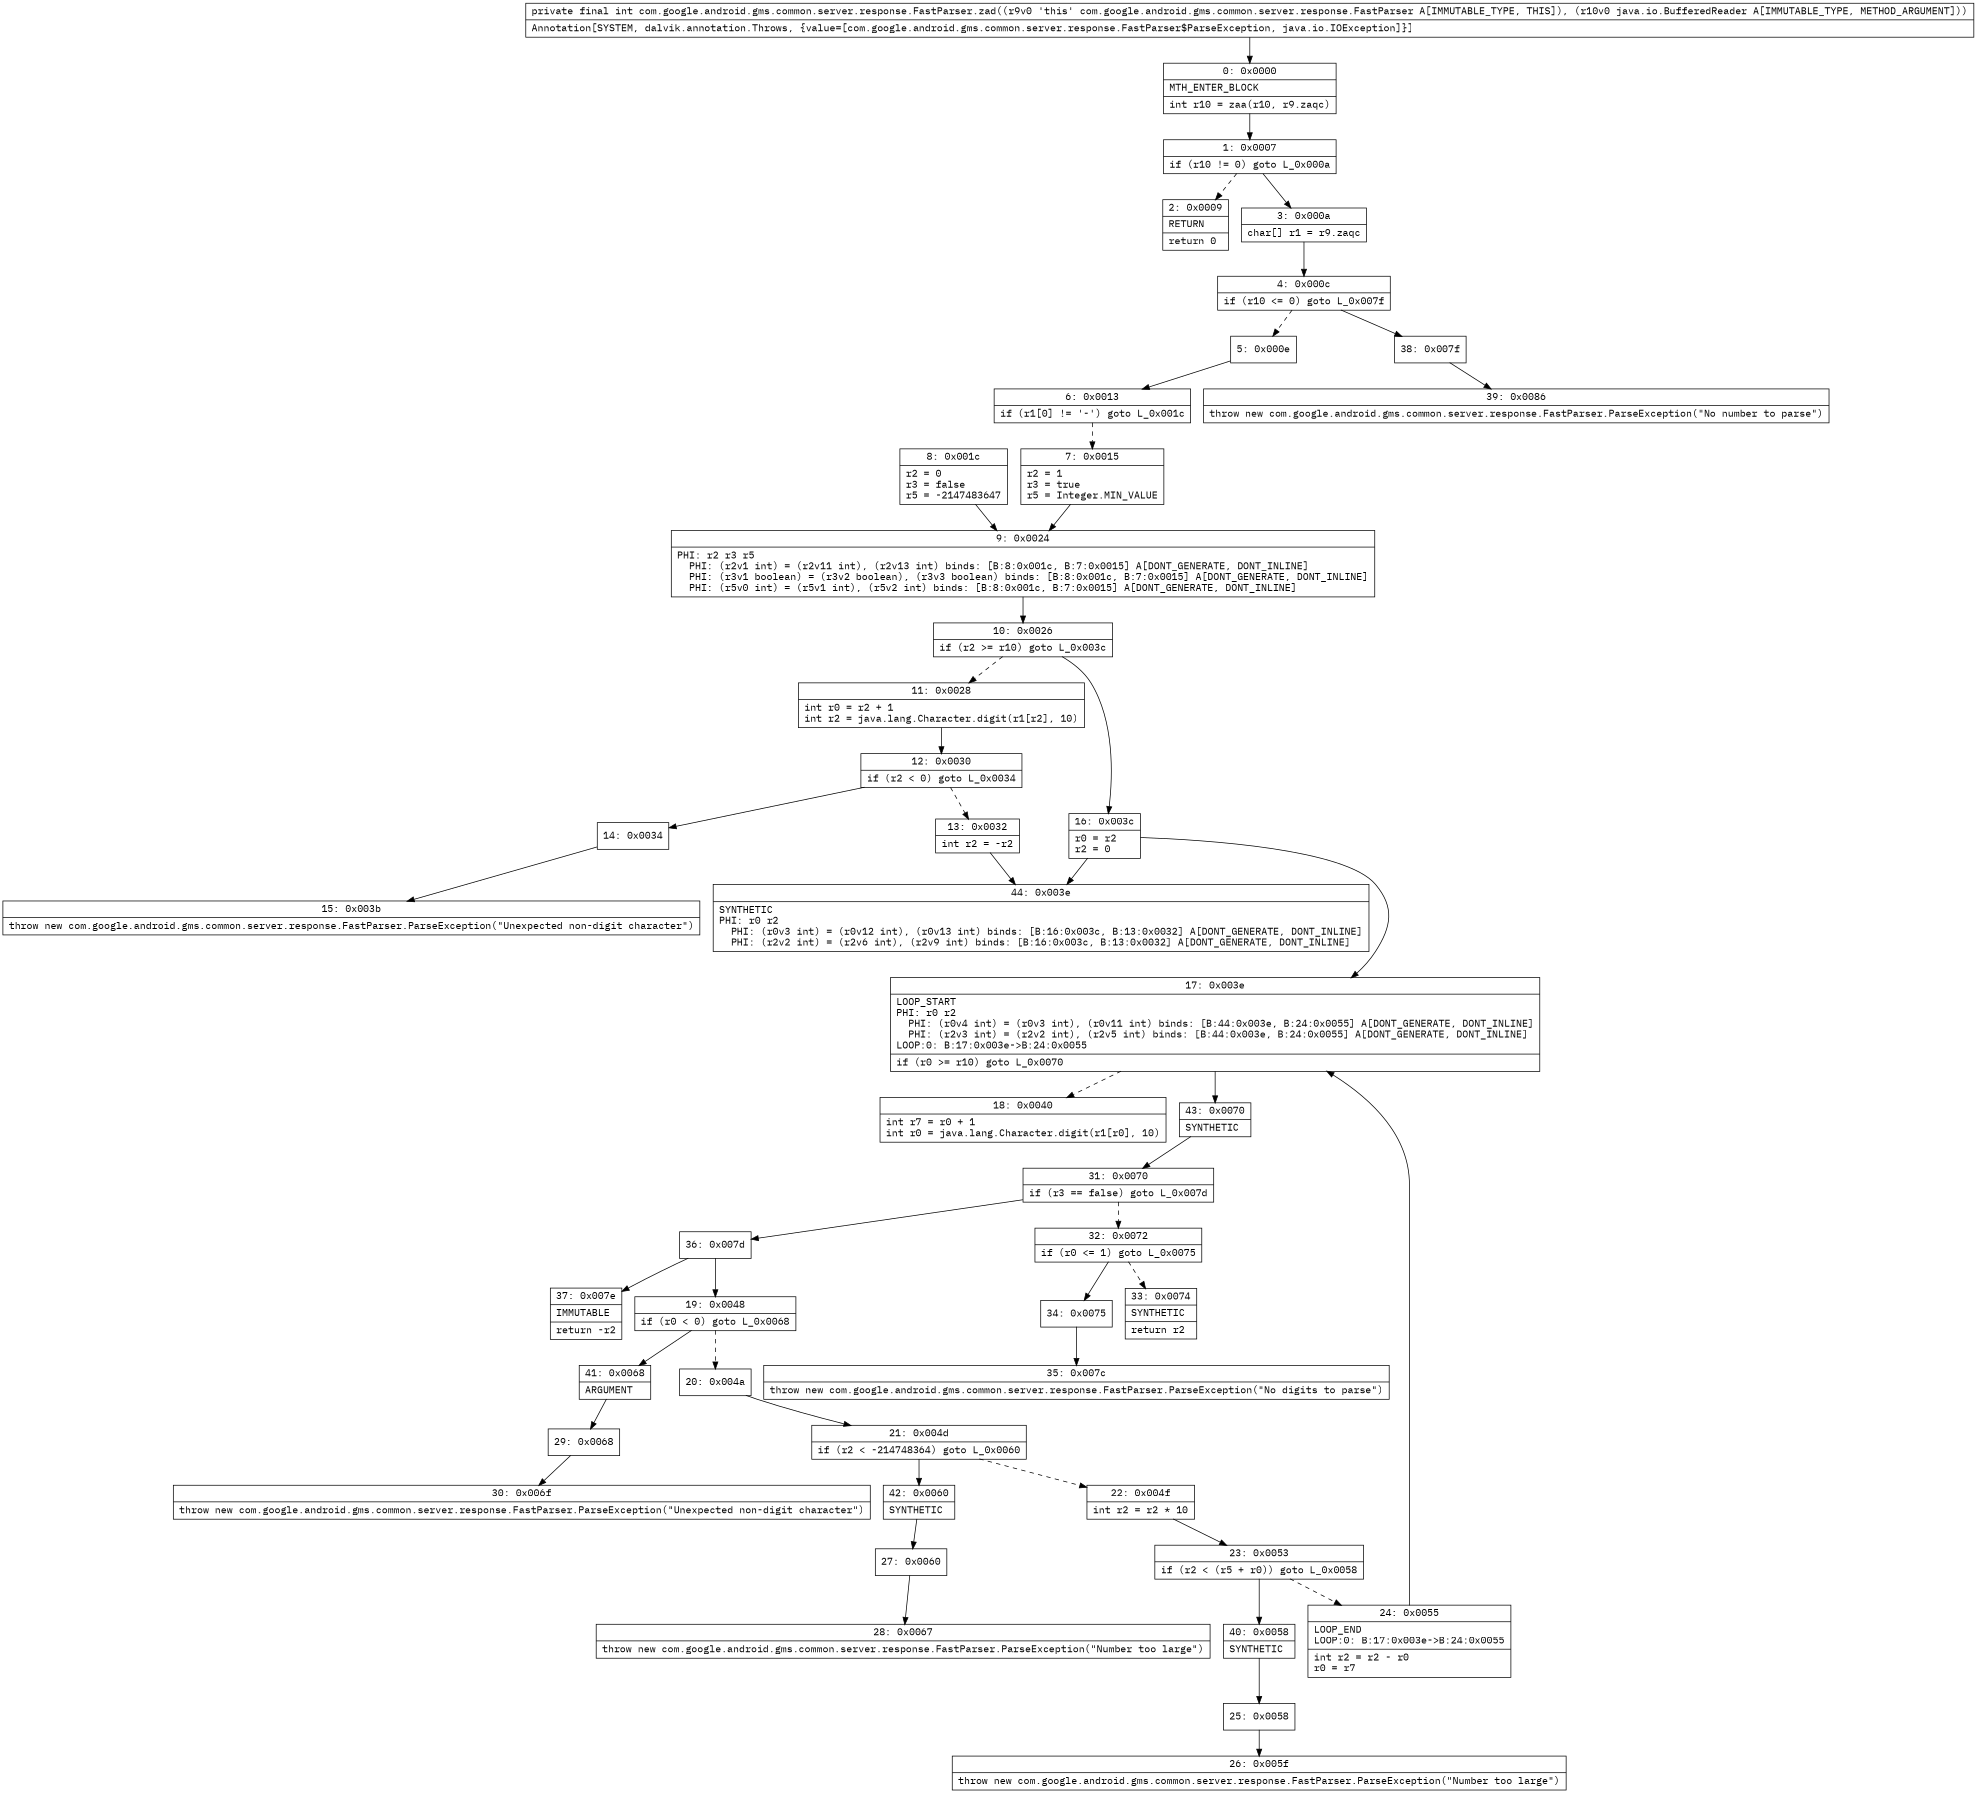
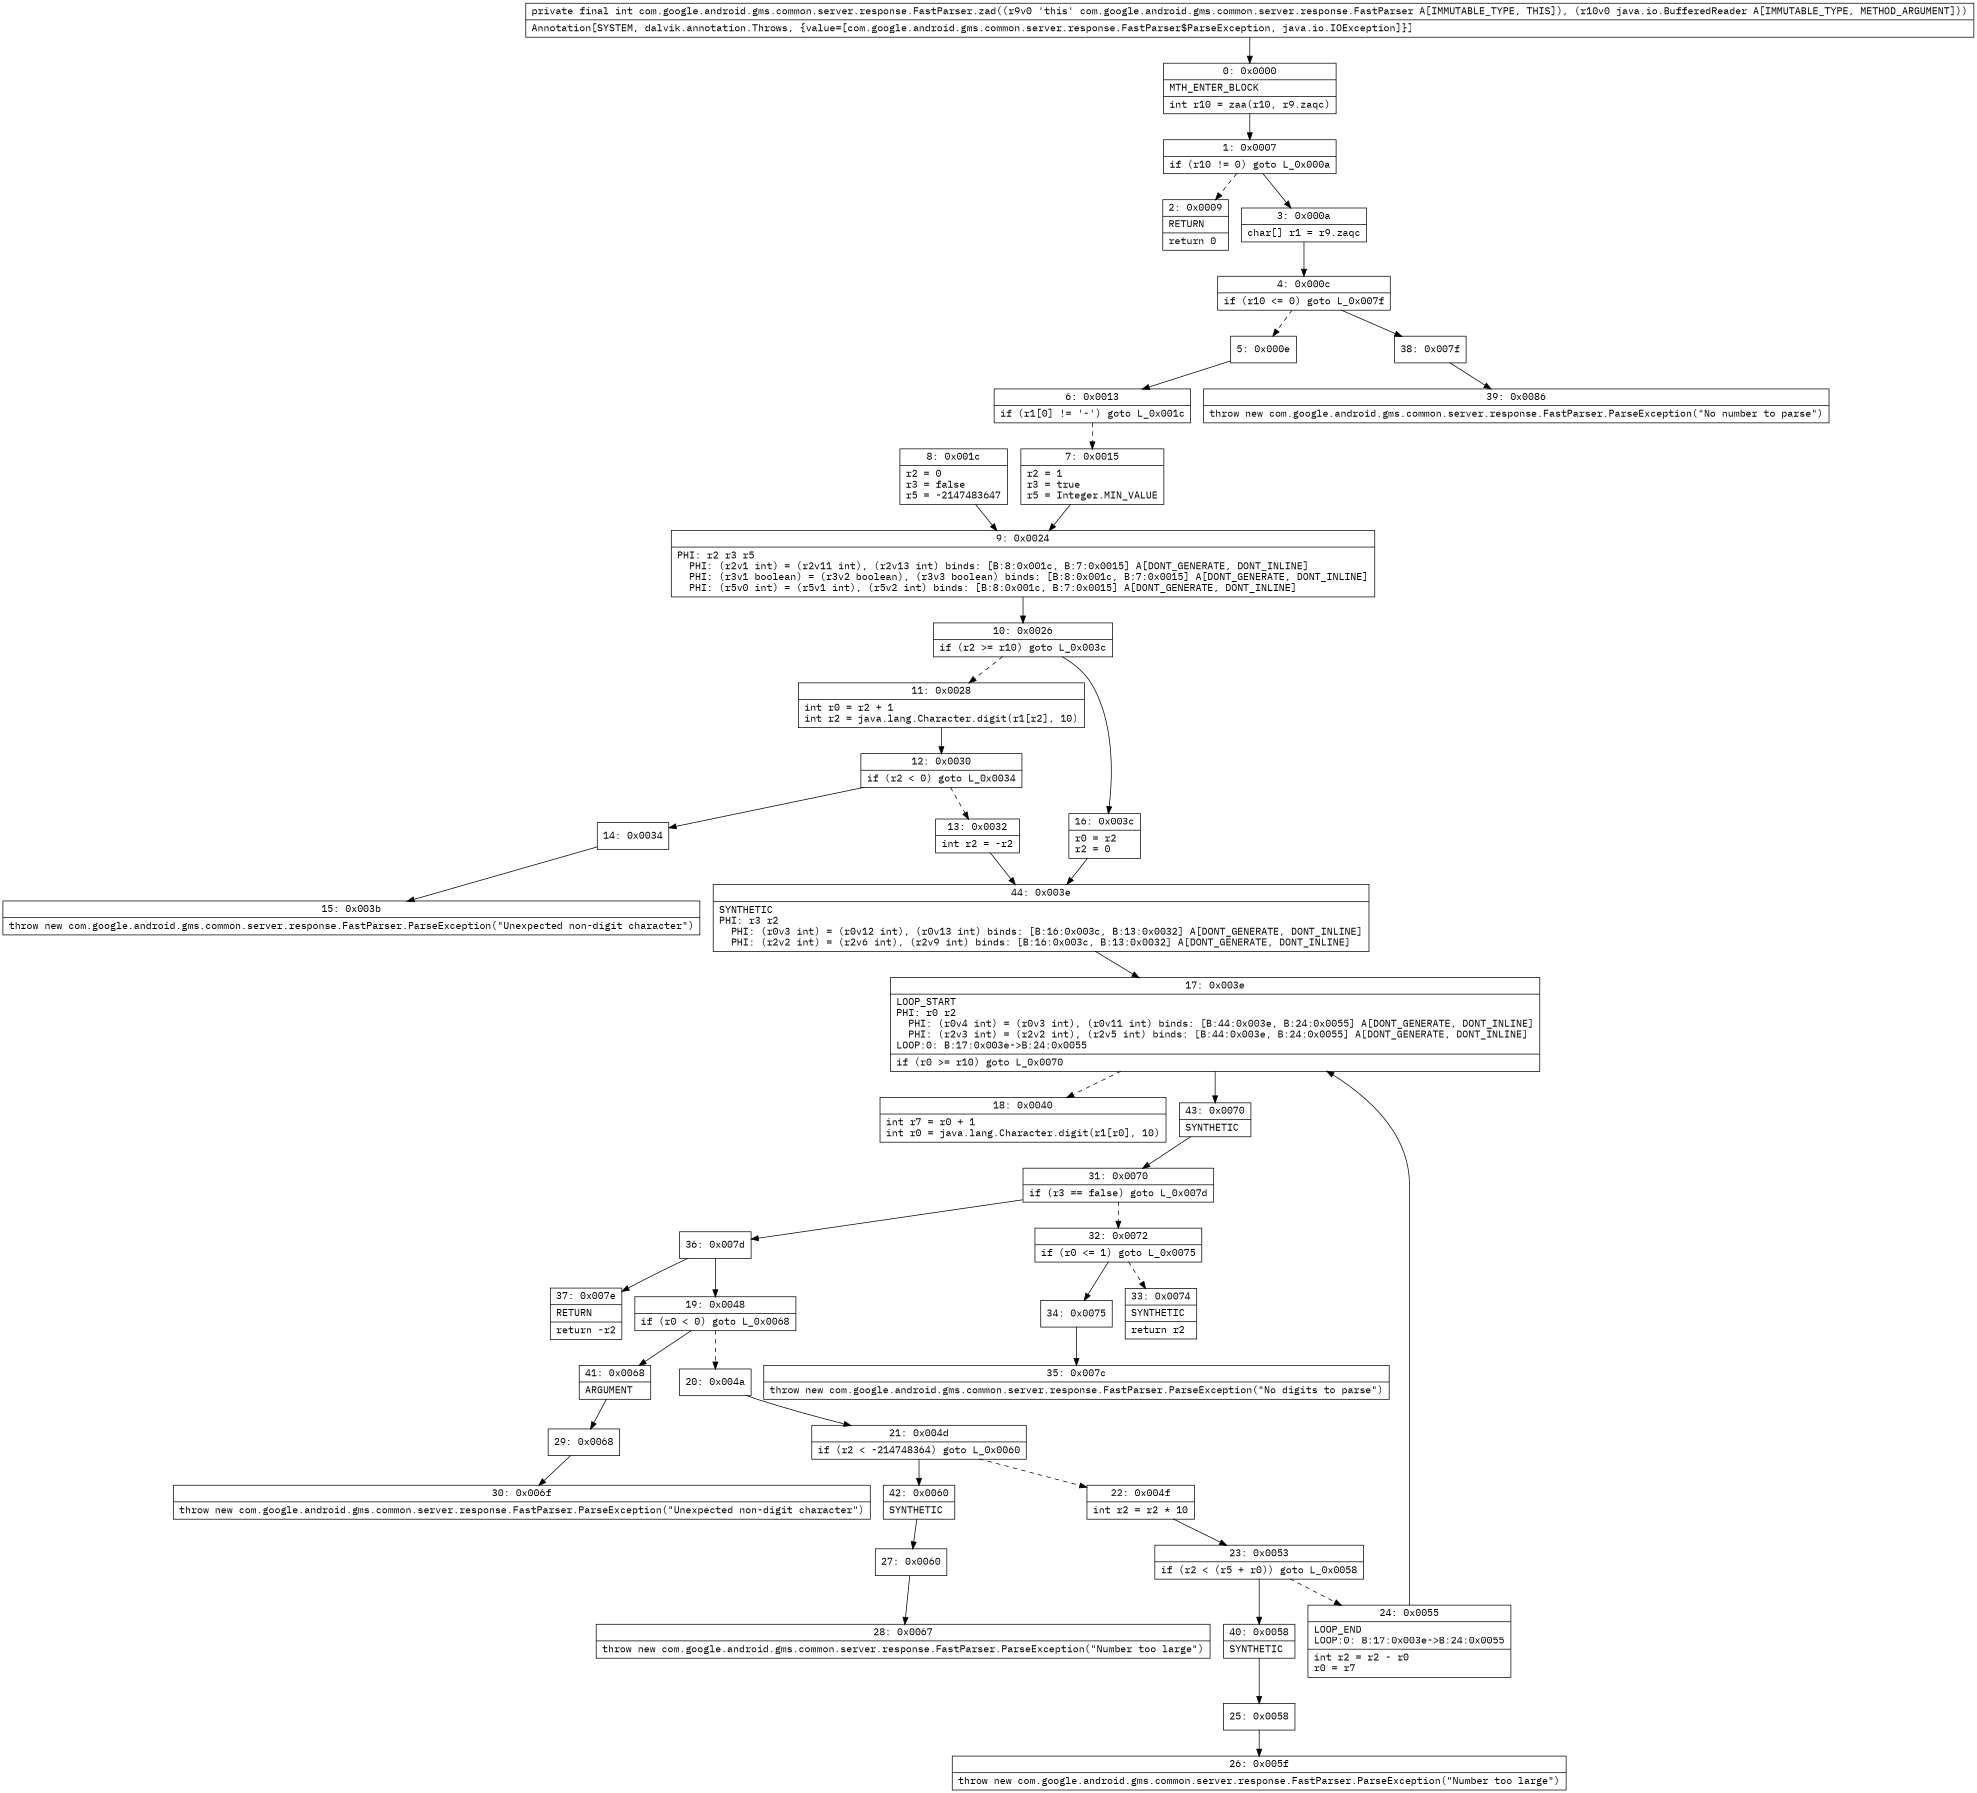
(1312, 856) -> (1114, 963)
(752, 921) -> (752, 921)
(583, 1313) -> (574, 1313)
